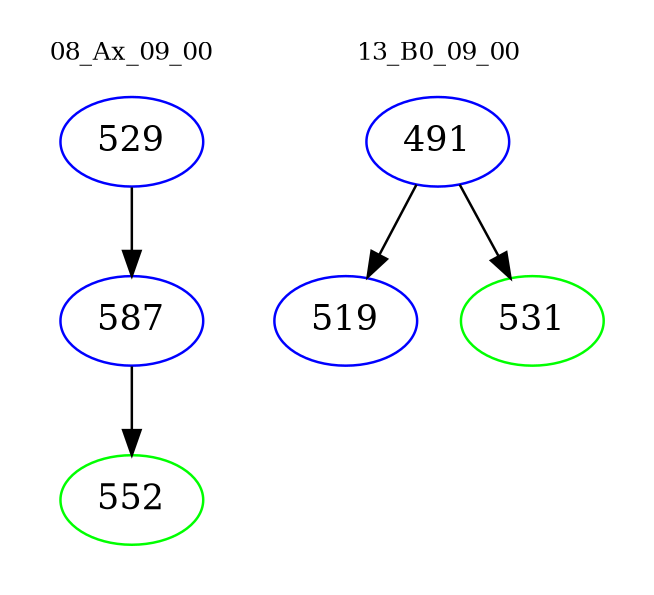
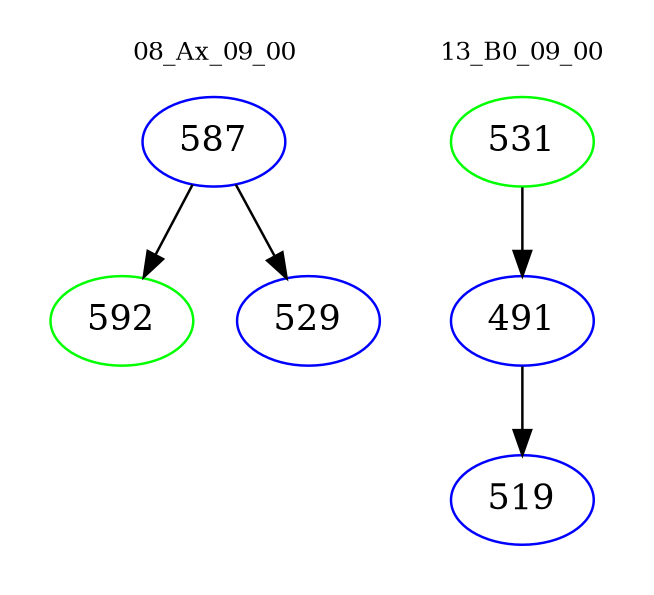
(132, 219) -> (255, 220)
(479, 220) -> (522, 219)
(132, 500) -> (122, 321)
